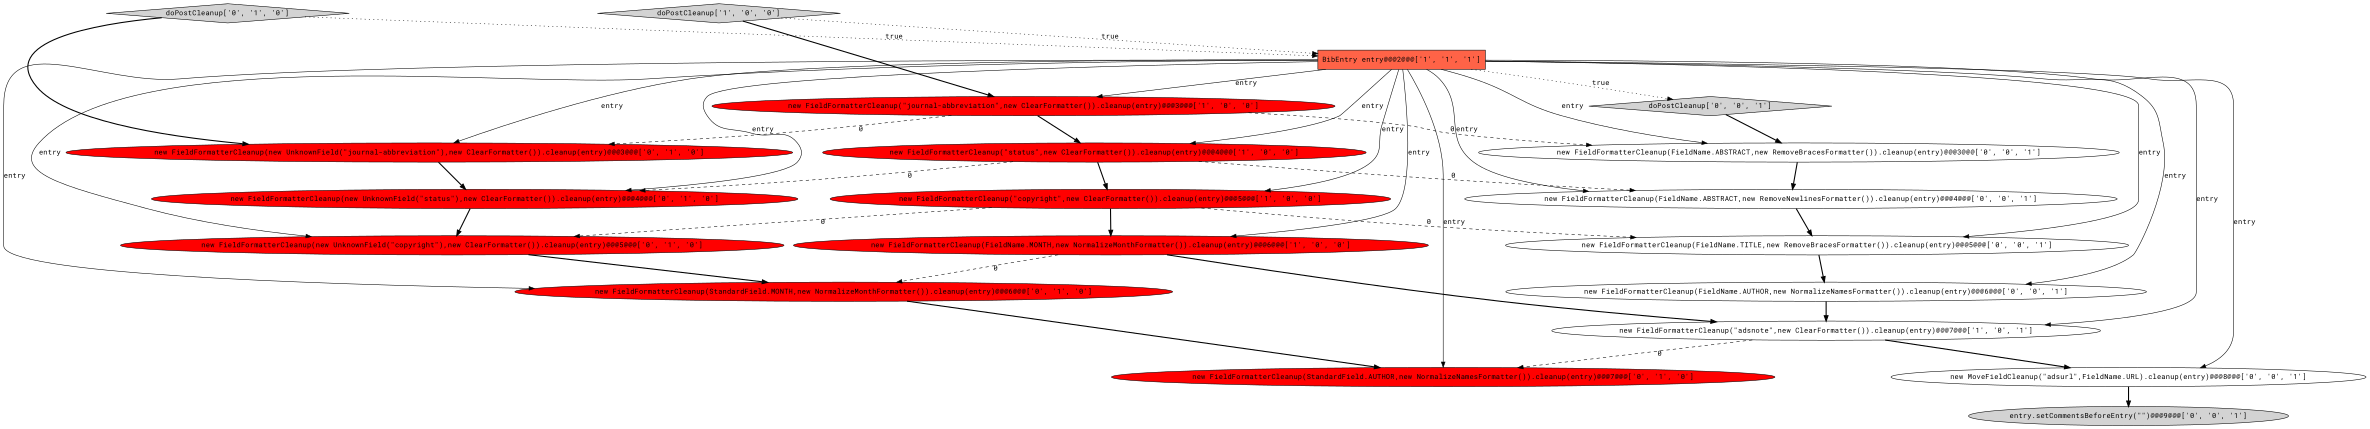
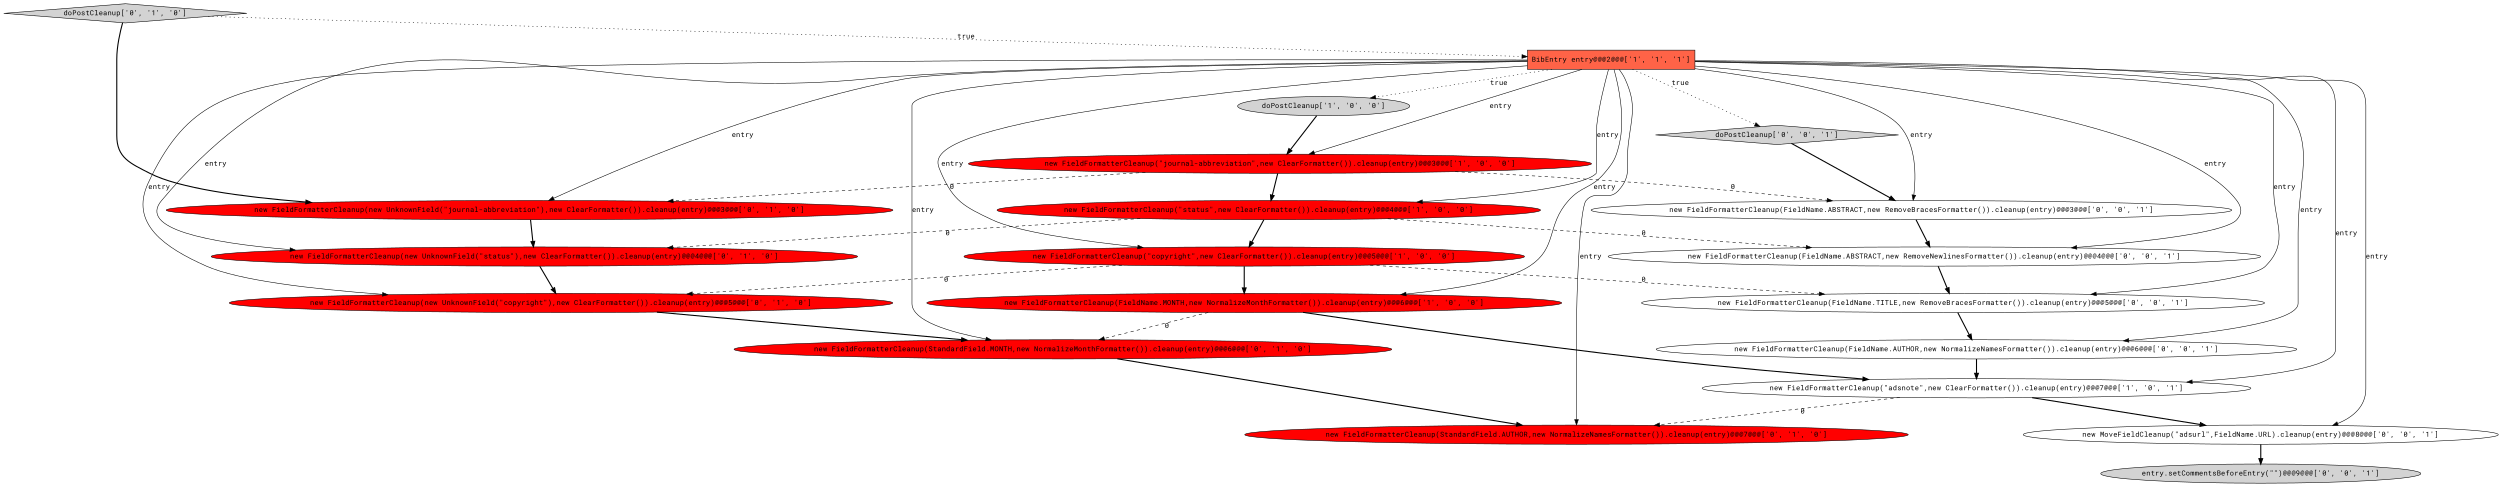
(719, 13) -> (1324, 106)
(1047, 36) -> (1464, 83)
